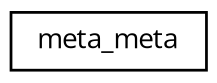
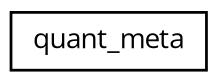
(109, 41) -> (109, 41)
